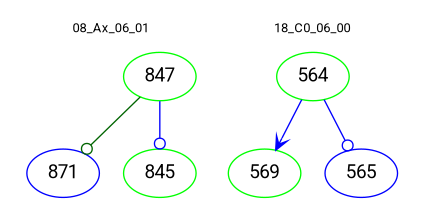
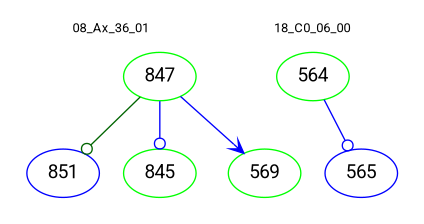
(111, 29) -> (111, 29)
(292, 119) -> (198, 112)
(63, 173) -> (63, 173)
